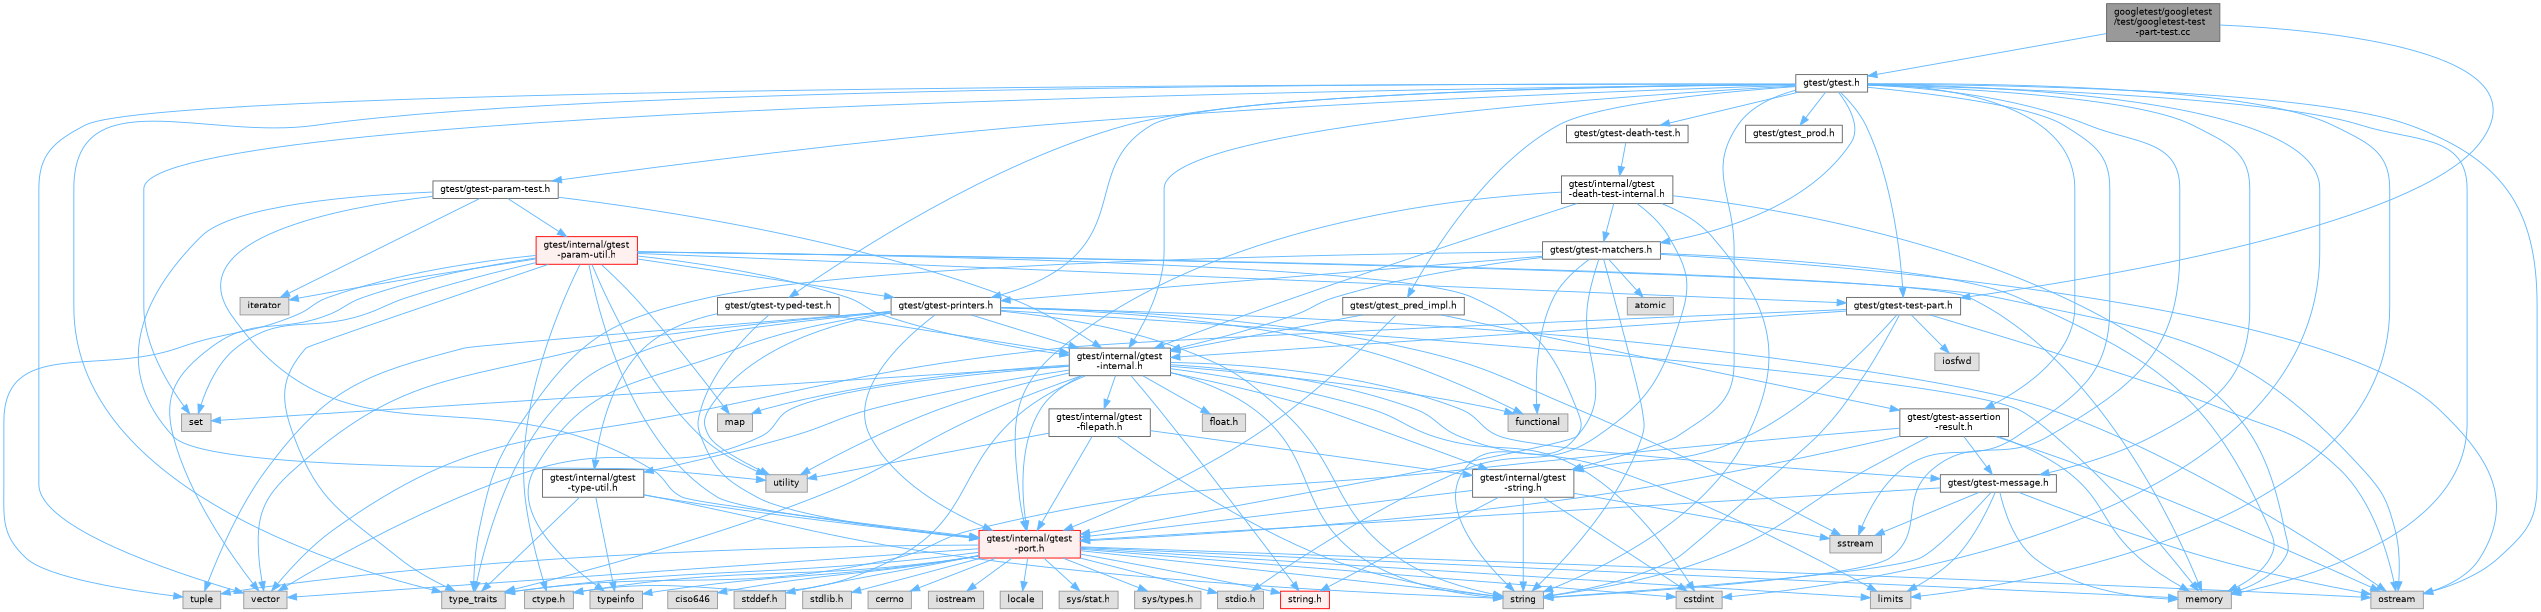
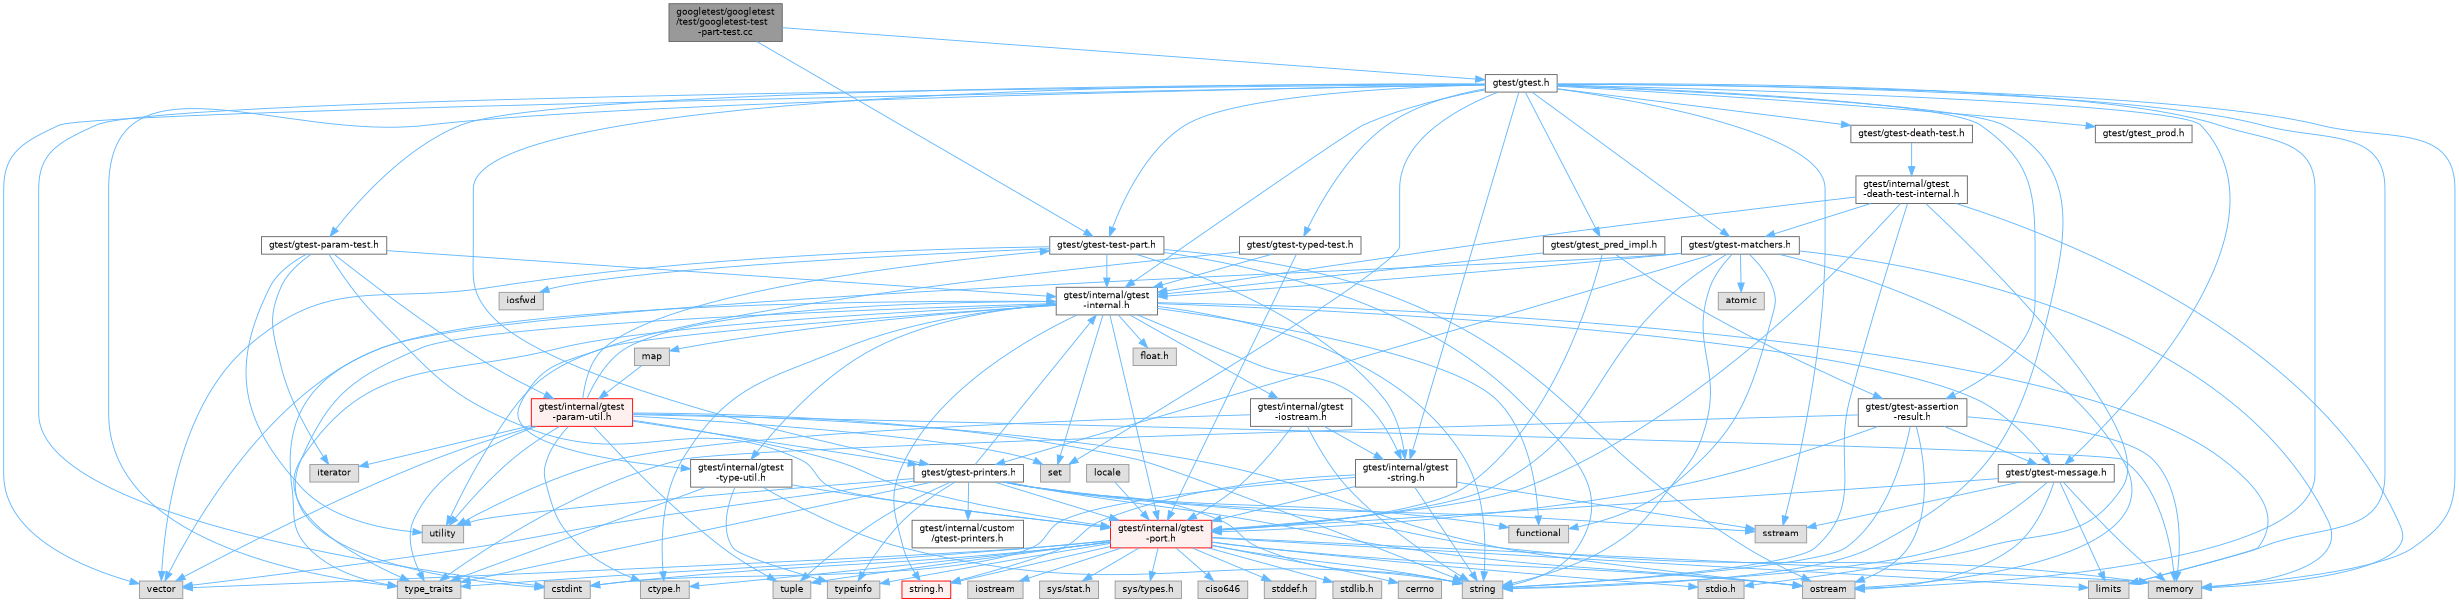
(656, 322) -> (625, 379)
(1100, 423) -> (1301, 413)
none -> (968, 534)
(1026, 571) -> (1123, 491)
